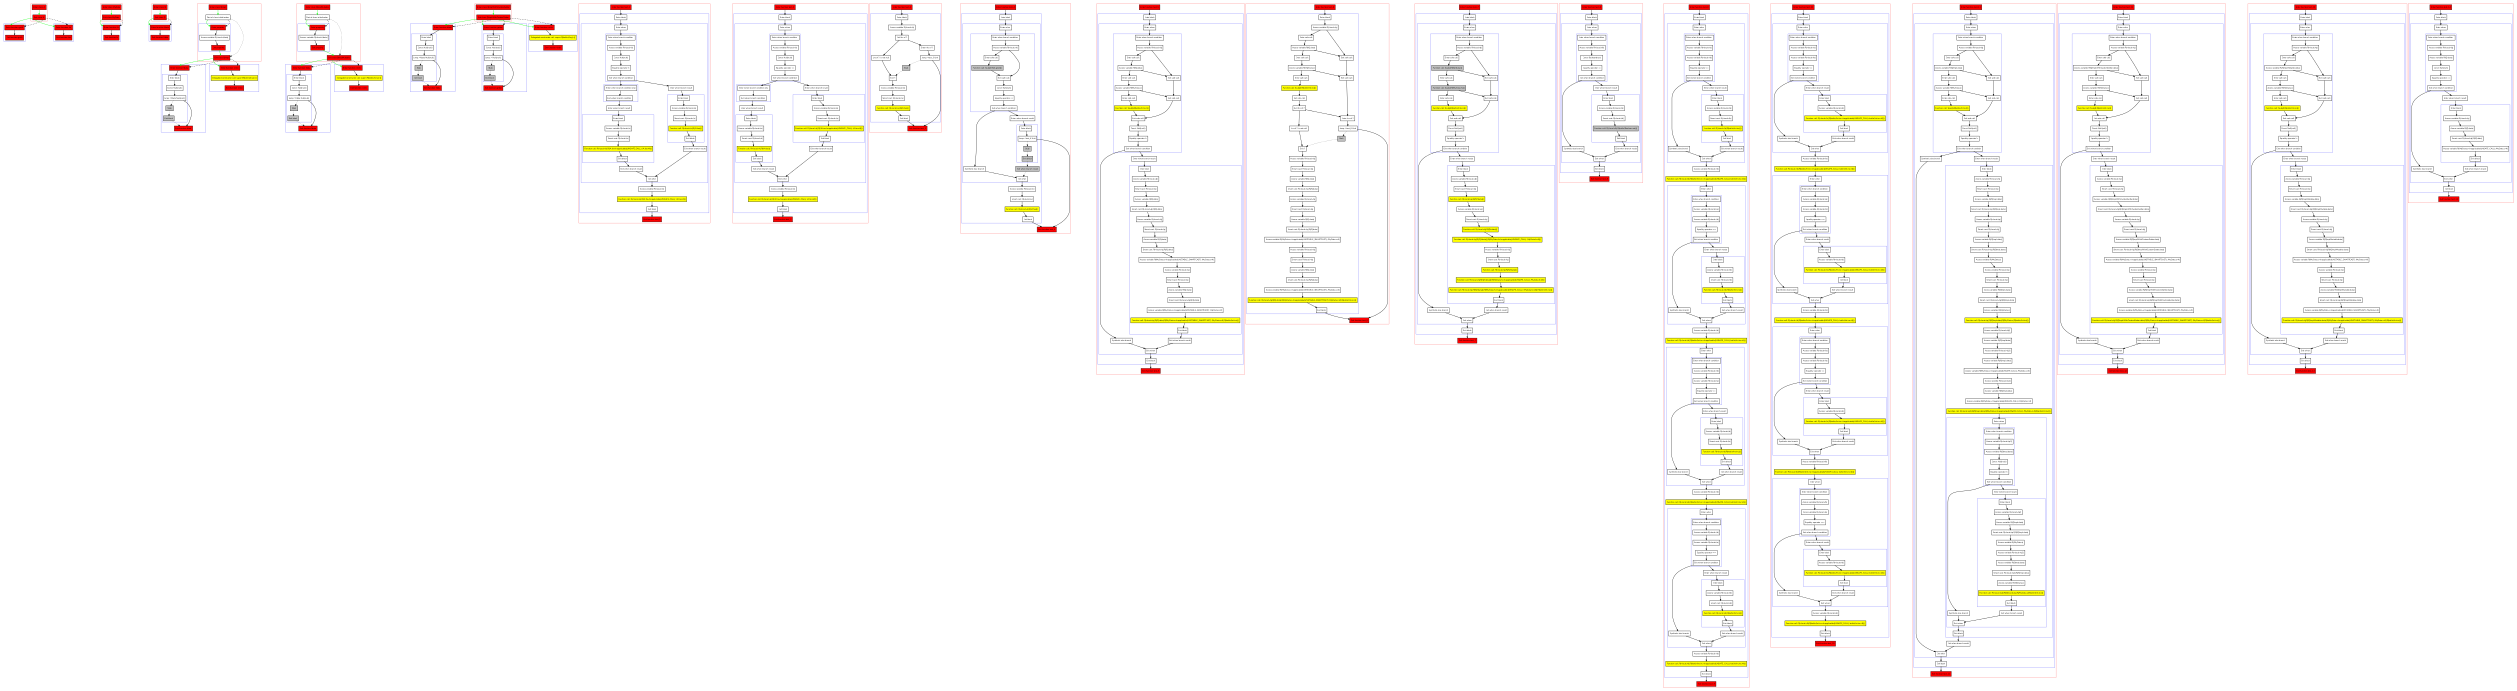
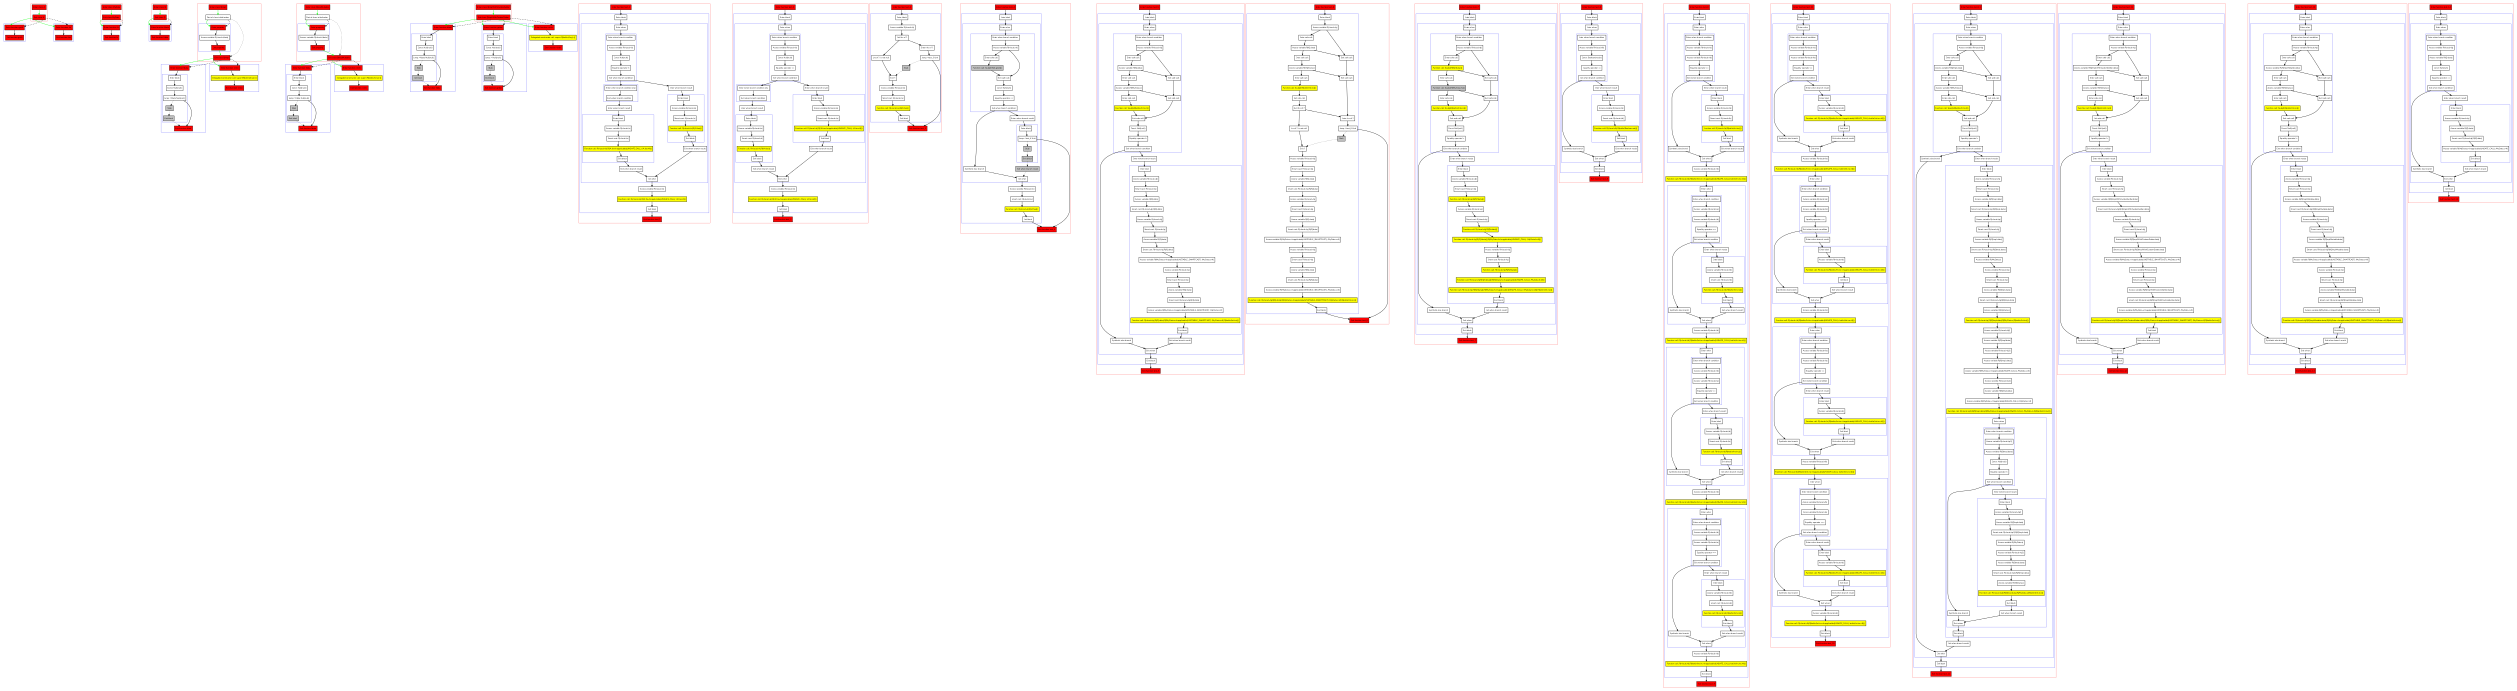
(1592, 58) -> (1592, 58)
(1447, 68) -> (1447, 68)
(1616, 128) -> (1616, 128)
